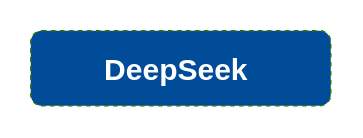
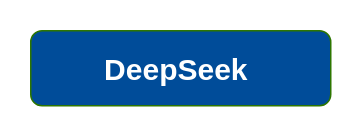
(181, 68) -> (181, 68)
